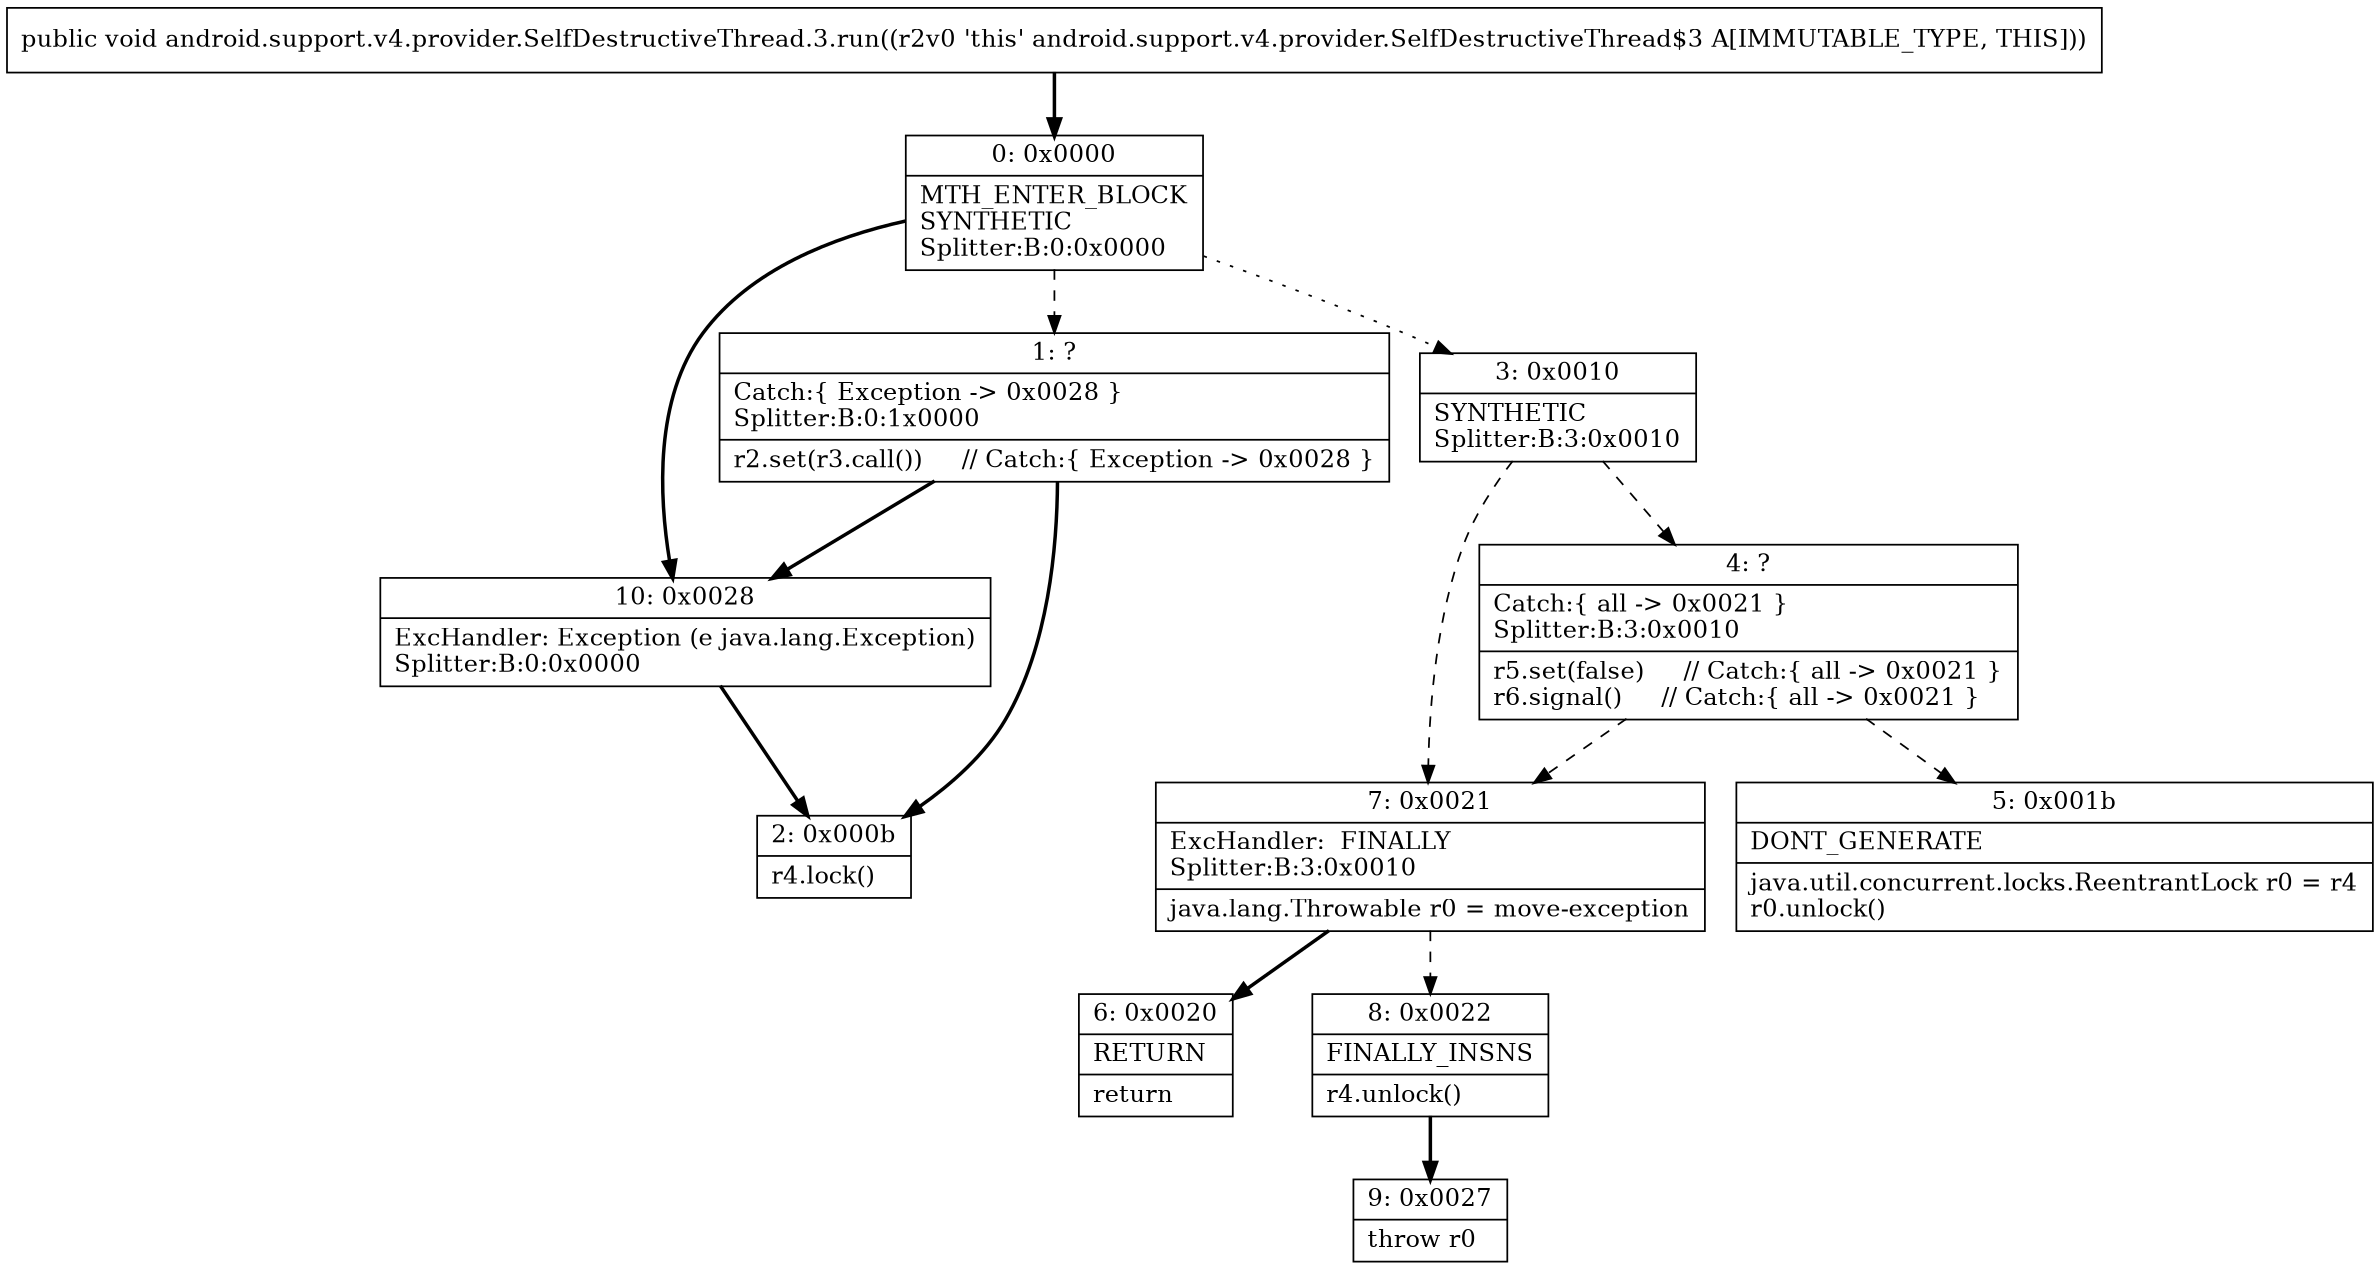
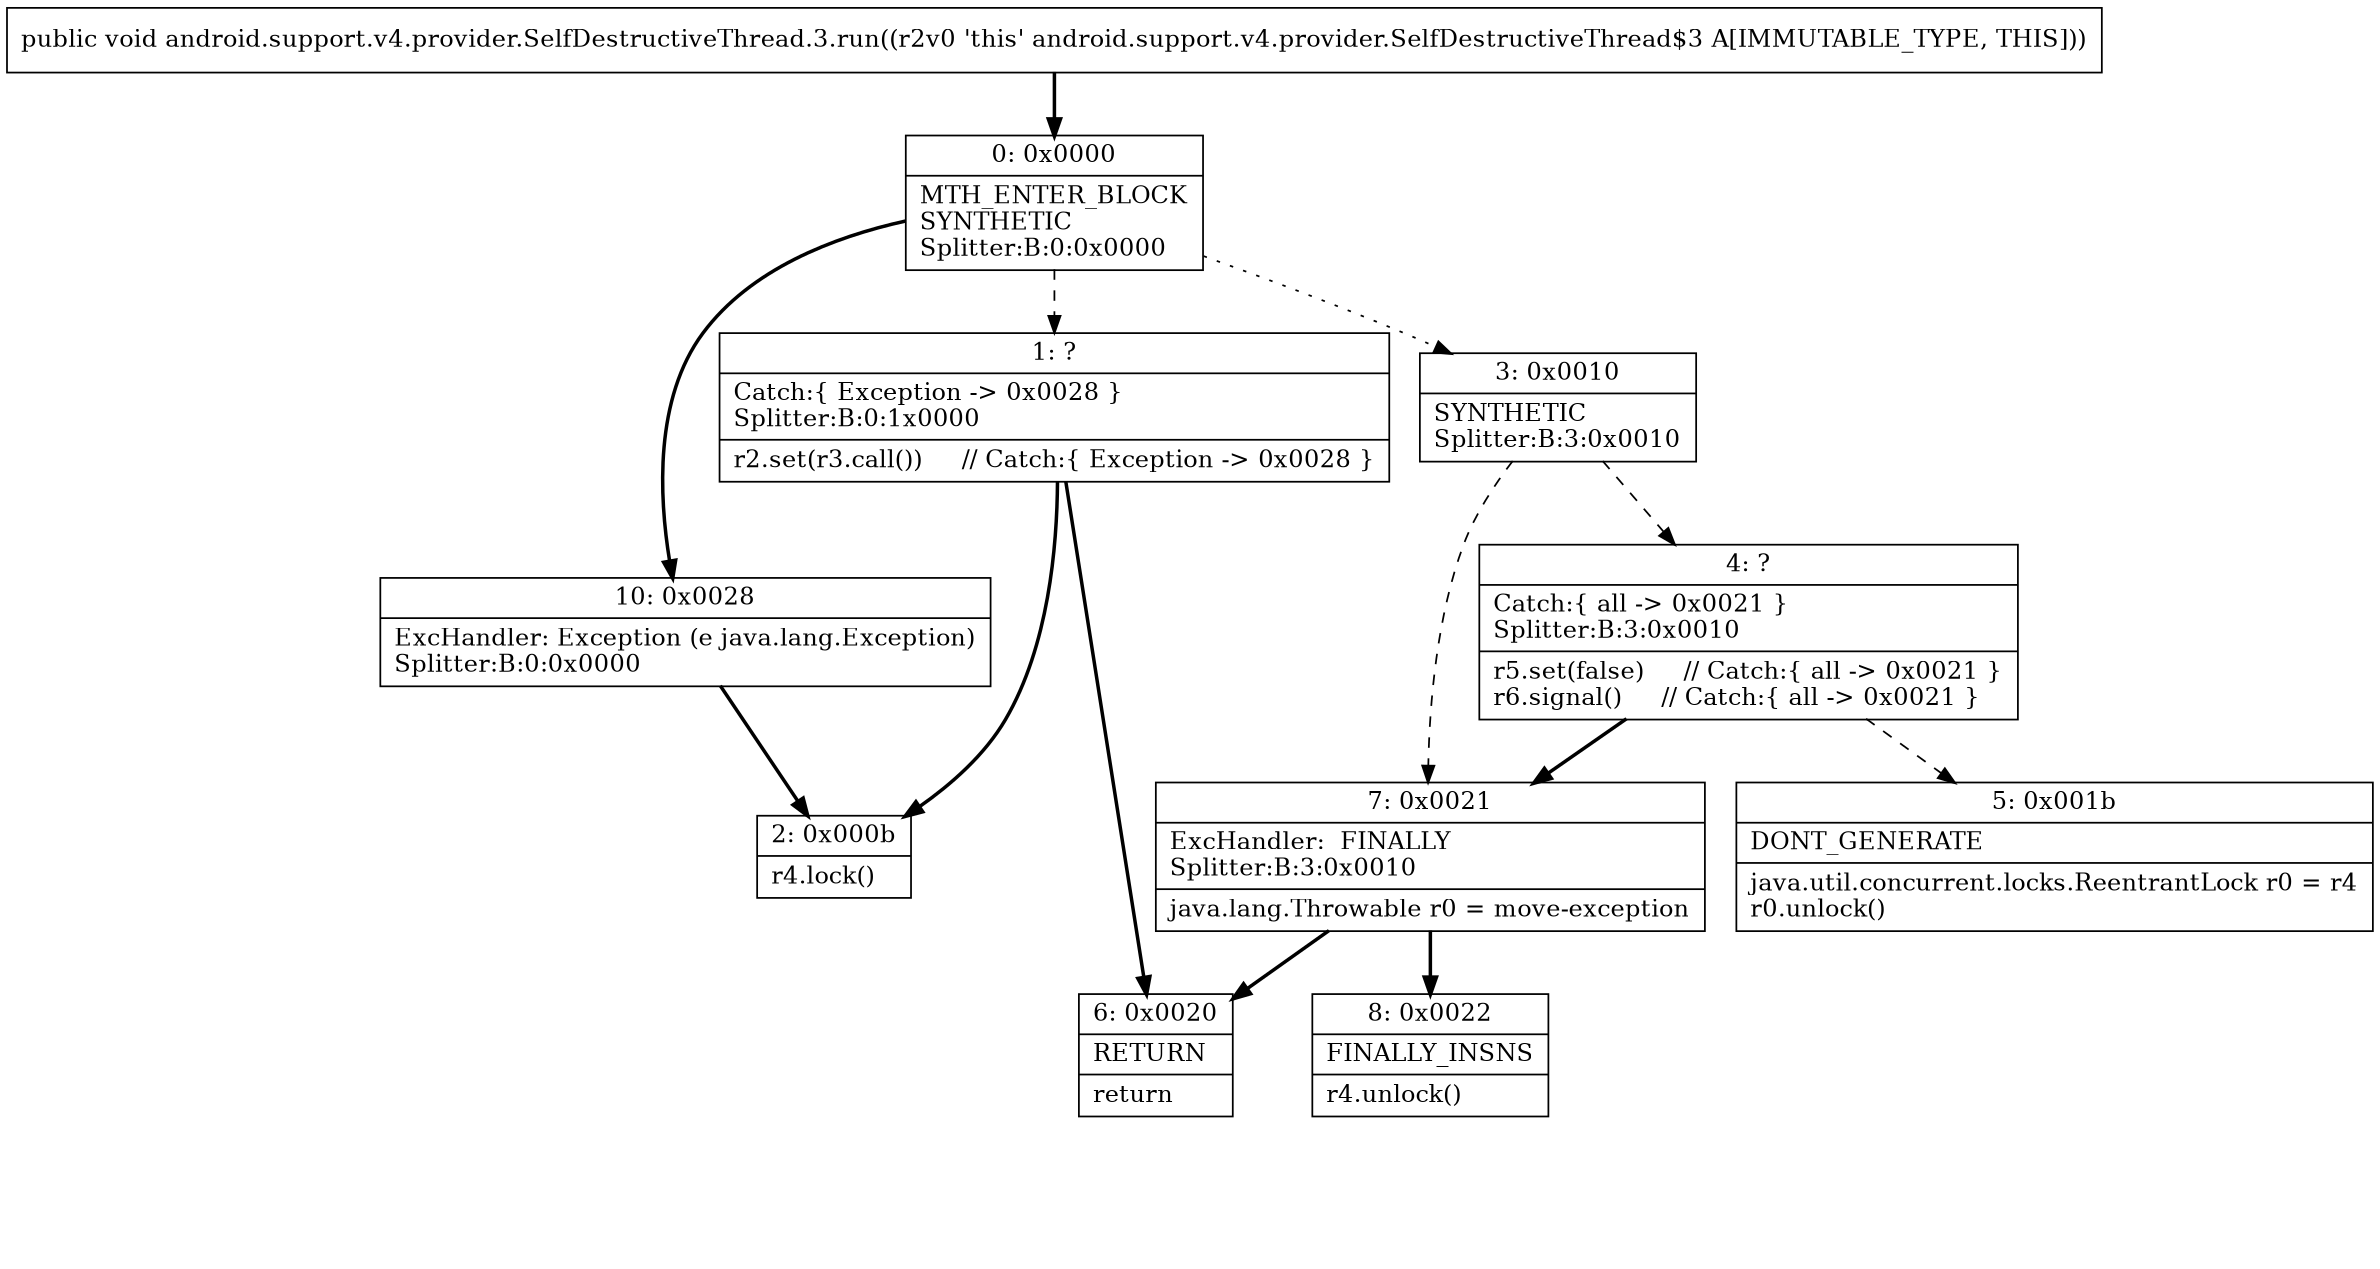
(861, 525) -> (1105, 729)
(1587, 746) -> (1587, 746)
(1430, 954) -> (1430, 954)
(1430, 1221) -> none
